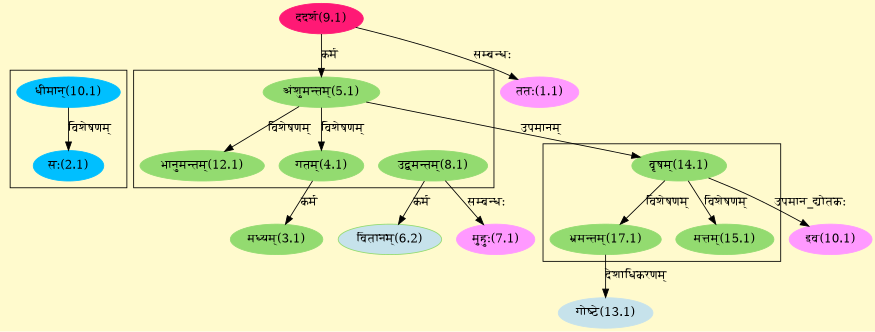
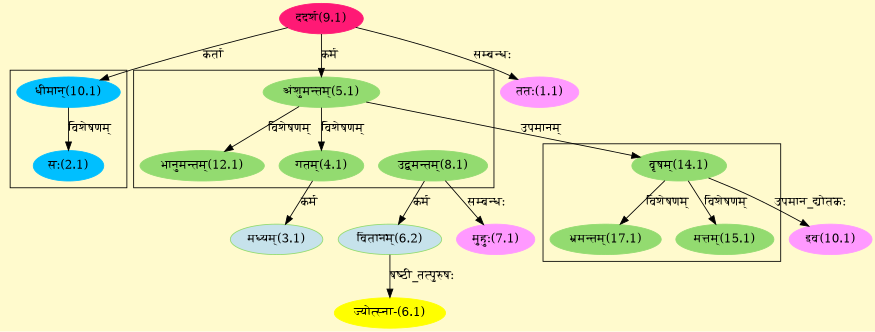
none -> (198, 51)
(277, 239) -> (277, 239)
none -> (390, 313)
(606, 313) -> none
